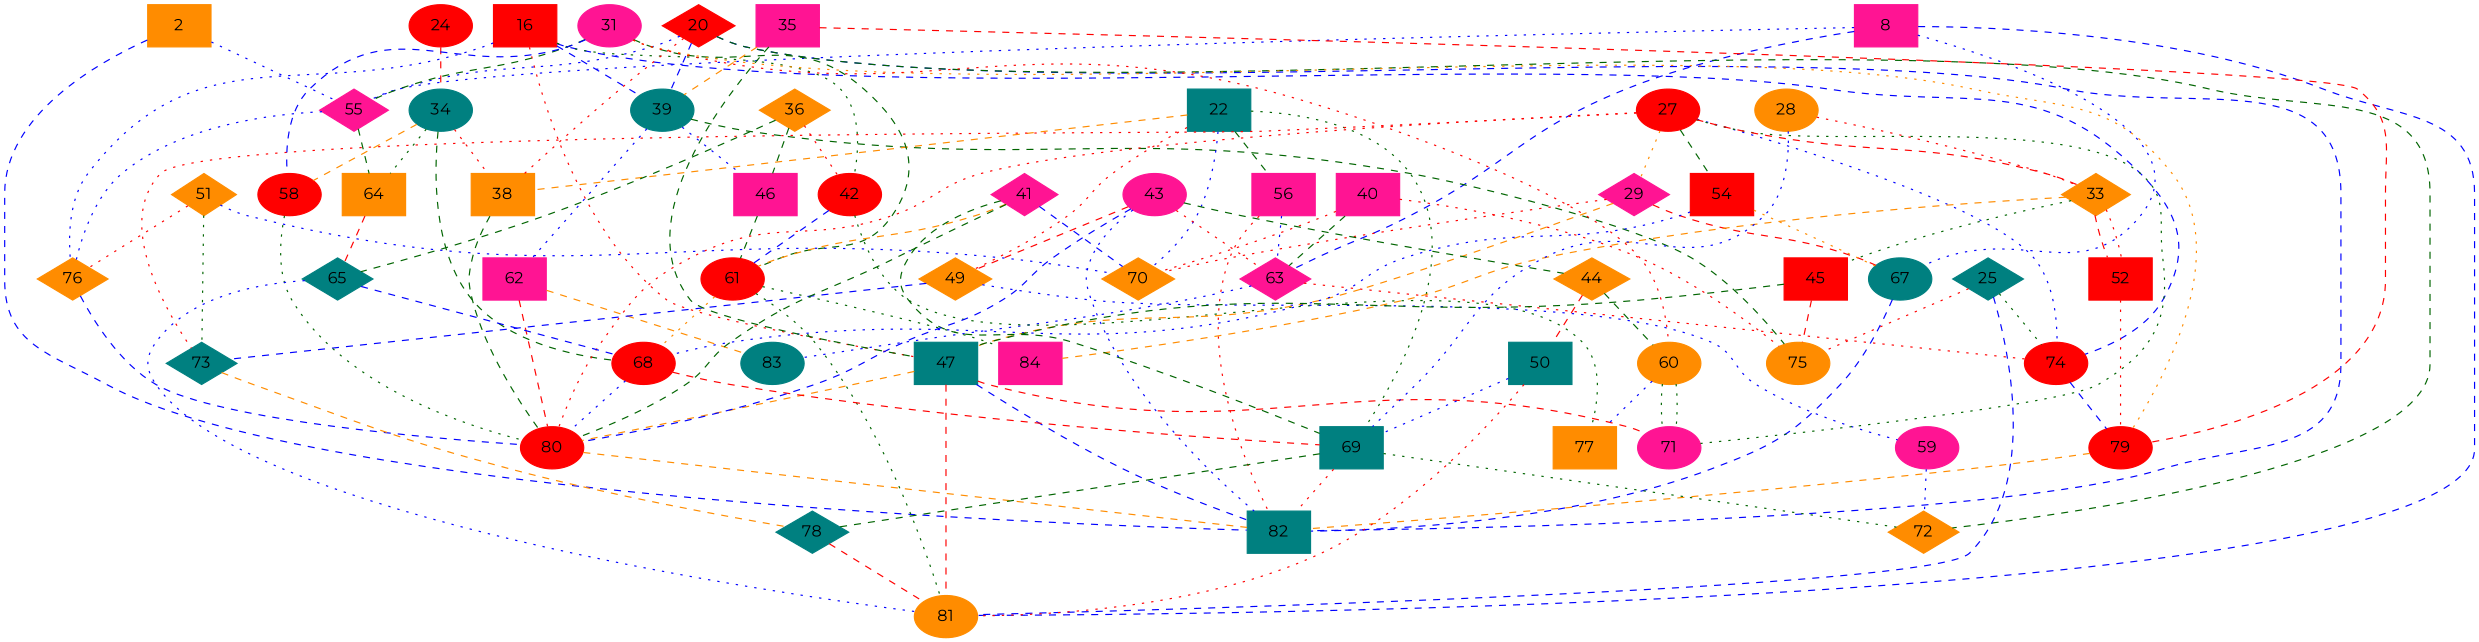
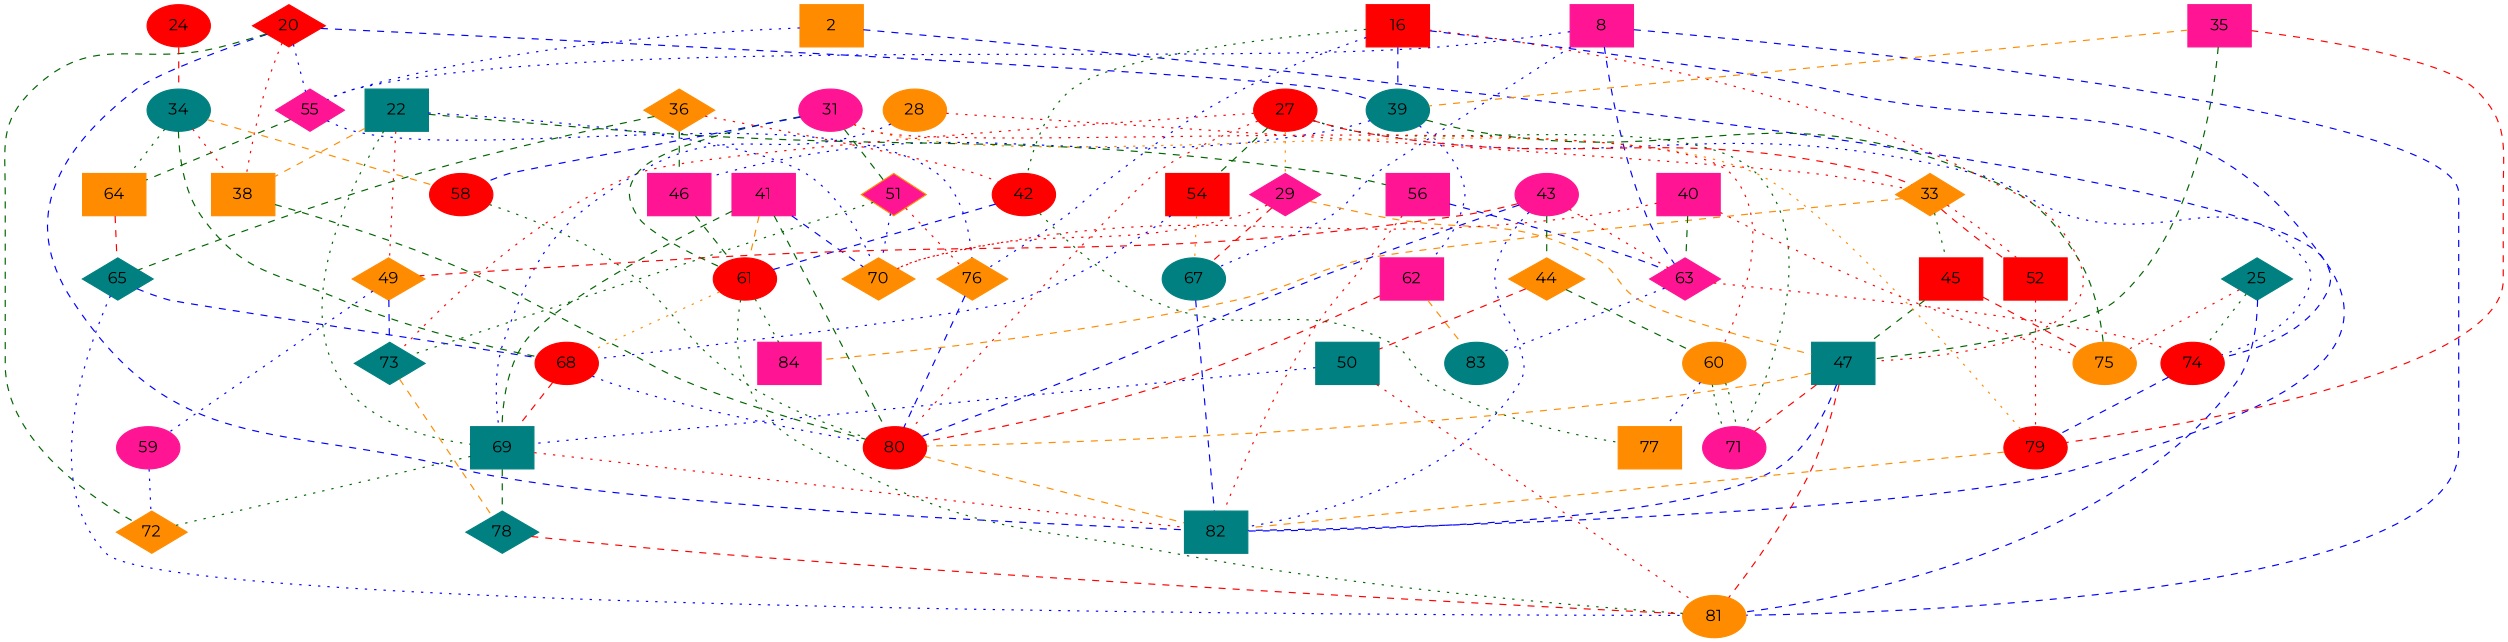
(478, 69) -> (864, 155)
(204, 195) -> (894, 195)
(1025, 195) -> (764, 195)
(1279, 241) -> (1580, 241)
